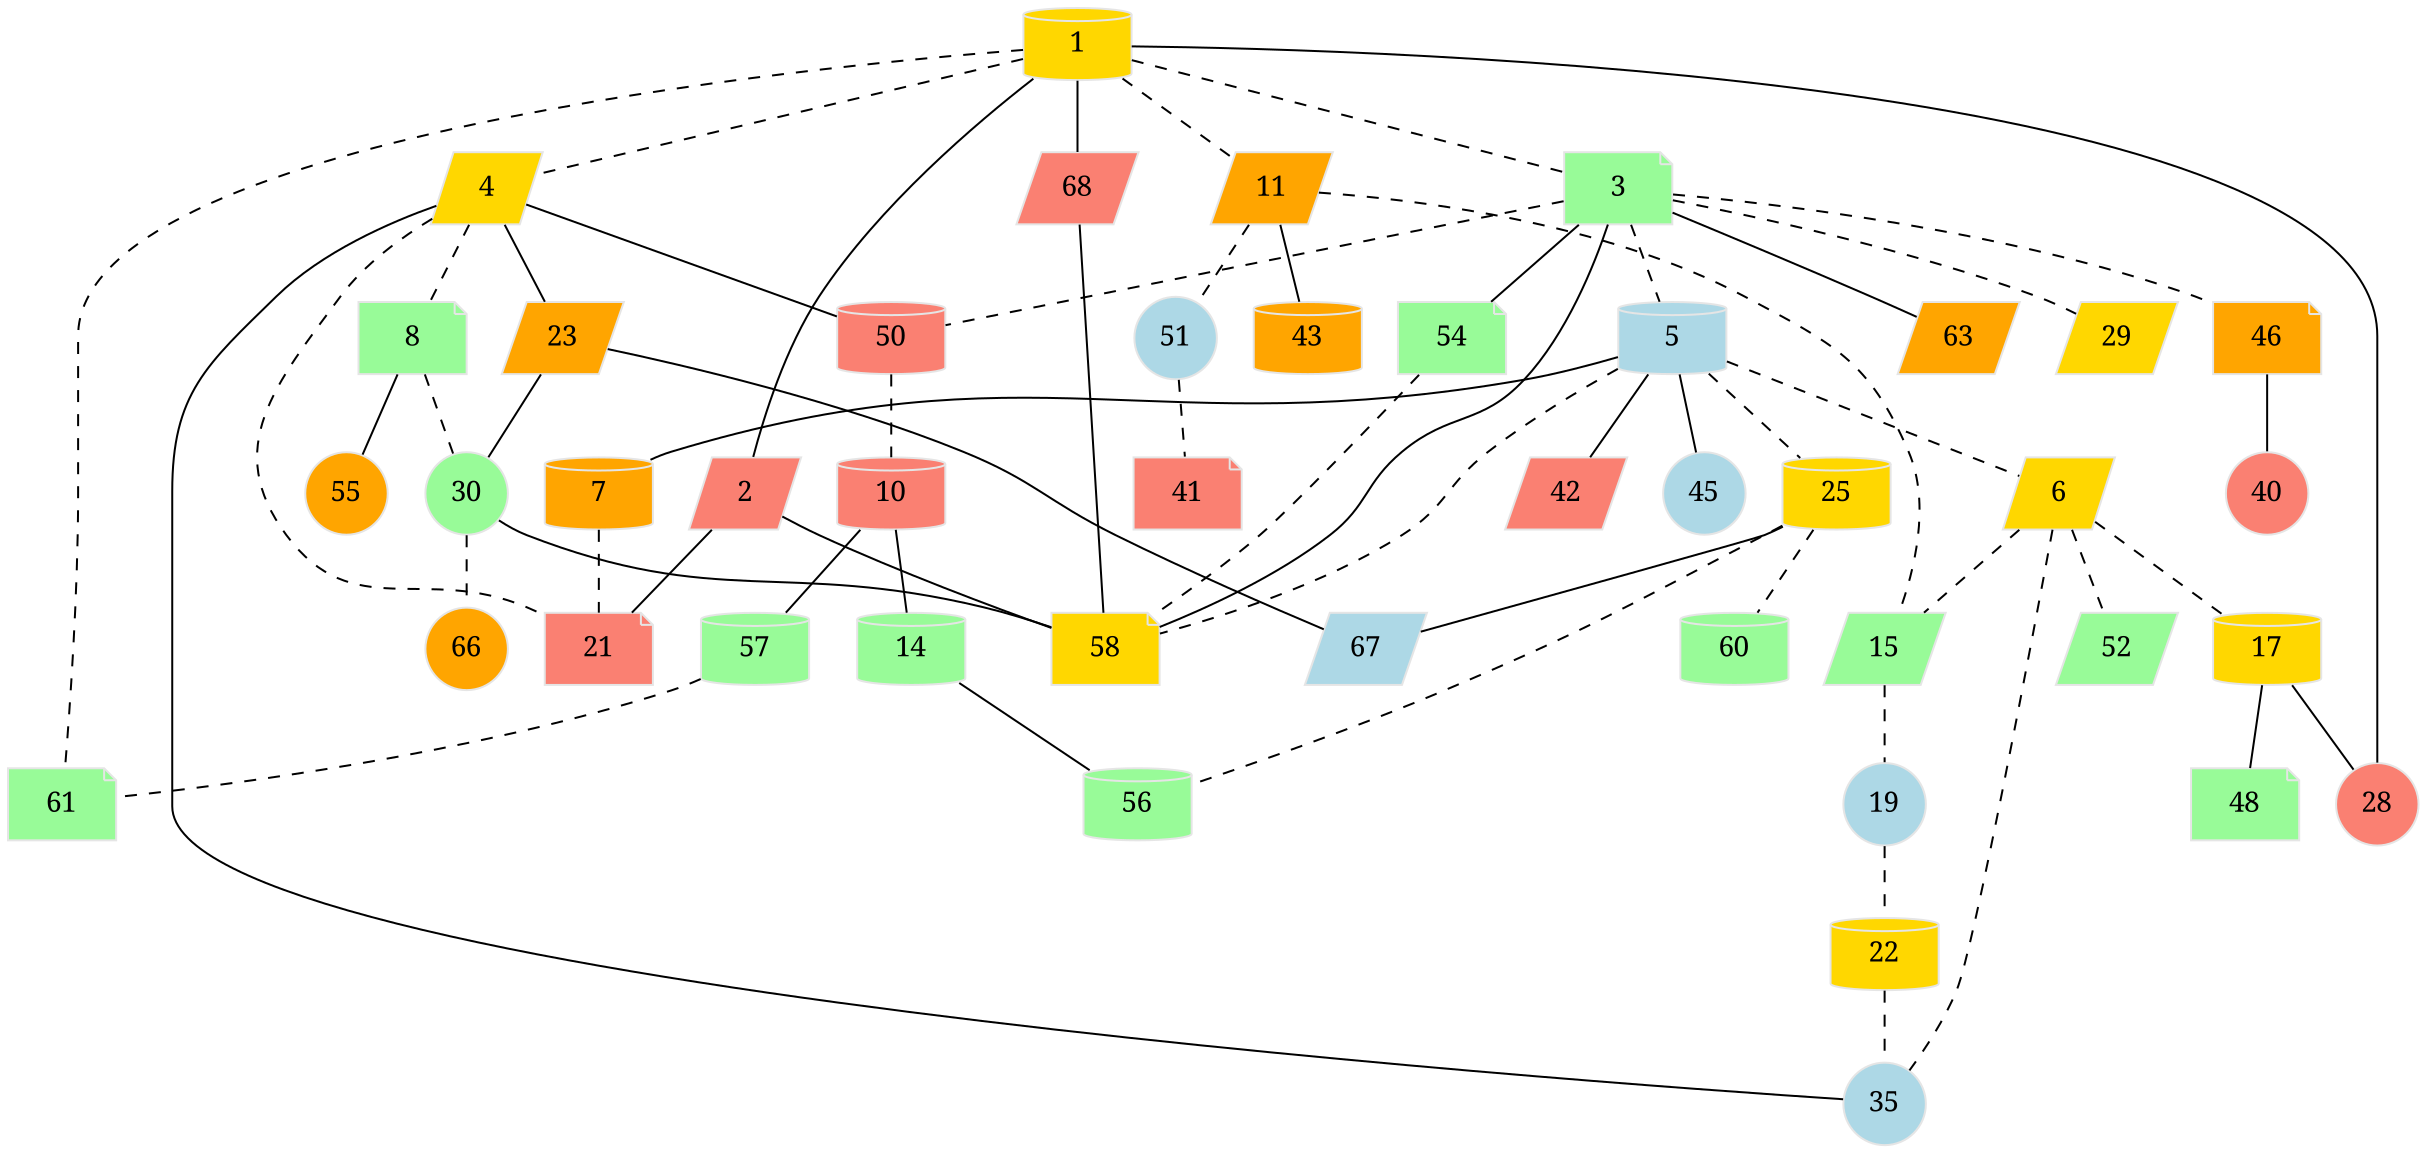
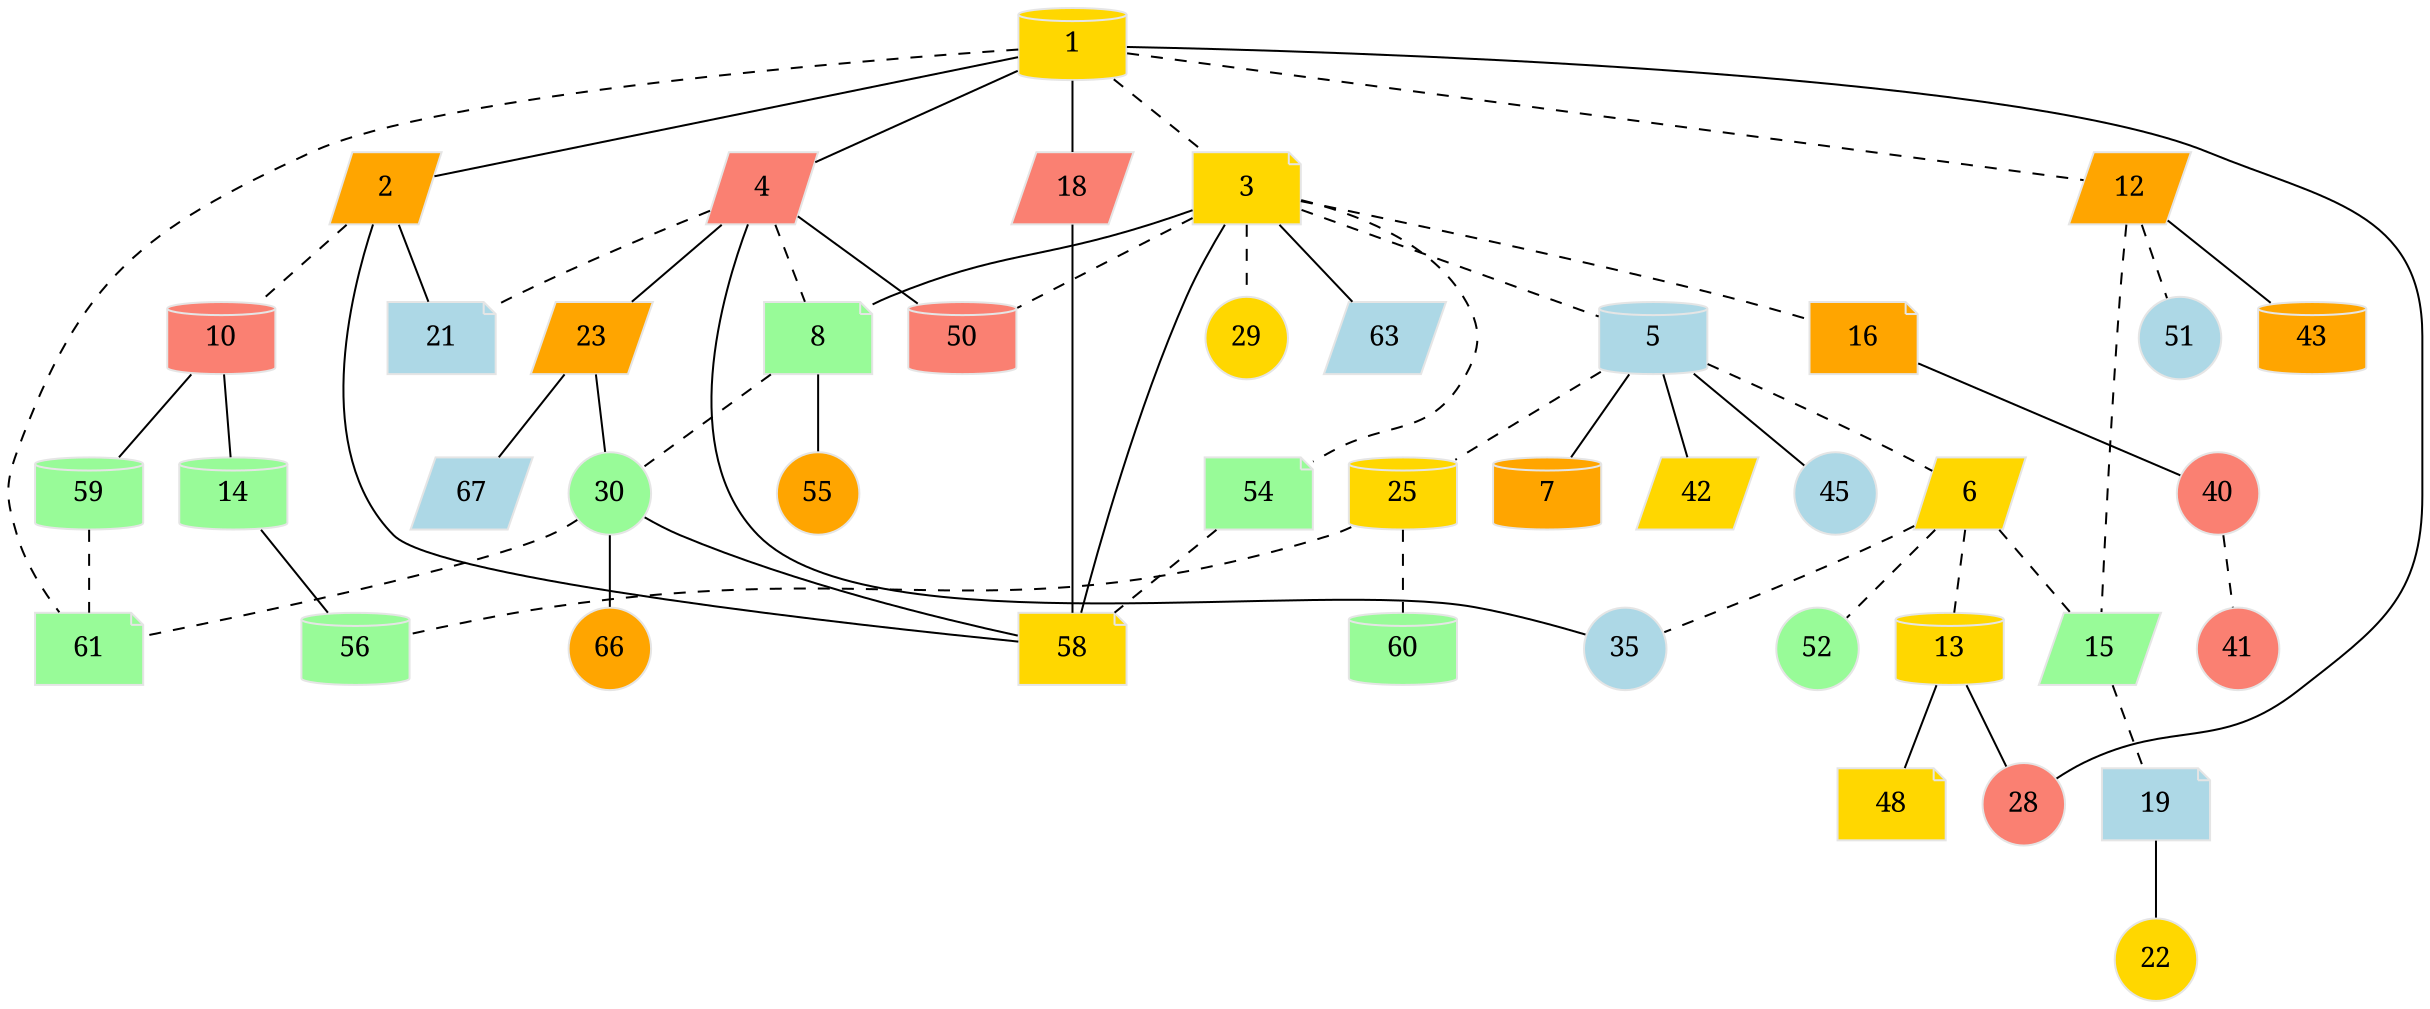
(780, 117) -> (916, 117)
(487, 188) -> (762, 188)
(1077, 188) -> (1072, 188)
(1272, 188) -> (2130, 188)
(1618, 188) -> (1247, 188)
none -> (1032, 254)
(1535, 263) -> (1477, 329)
(1959, 338) -> (1385, 338)
(2117, 338) -> (1247, 338)
(2267, 338) -> (1864, 338)
(891, 416) -> (303, 264)
(1182, 418) -> (2228, 571)
(745, 493) -> (386, 188)
(1188, 493) -> (2238, 649)
(1566, 493) -> (1697, 493)
(1407, 532) -> none
(467, 571) -> (610, 571)
(599, 573) -> none
(1602, 581) -> none
none -> (364, 588)
(599, 649) -> (442, 338)
(755, 649) -> (89, 493)
(2117, 649) -> (1818, 649)
(2267, 649) -> (1950, 649)
(1885, 804) -> (2156, 804)
(2245, 804) -> (1892, 804)
(1885, 882) -> (2156, 879)
(1885, 954) -> (2156, 960)
(1885, 1026) -> none
